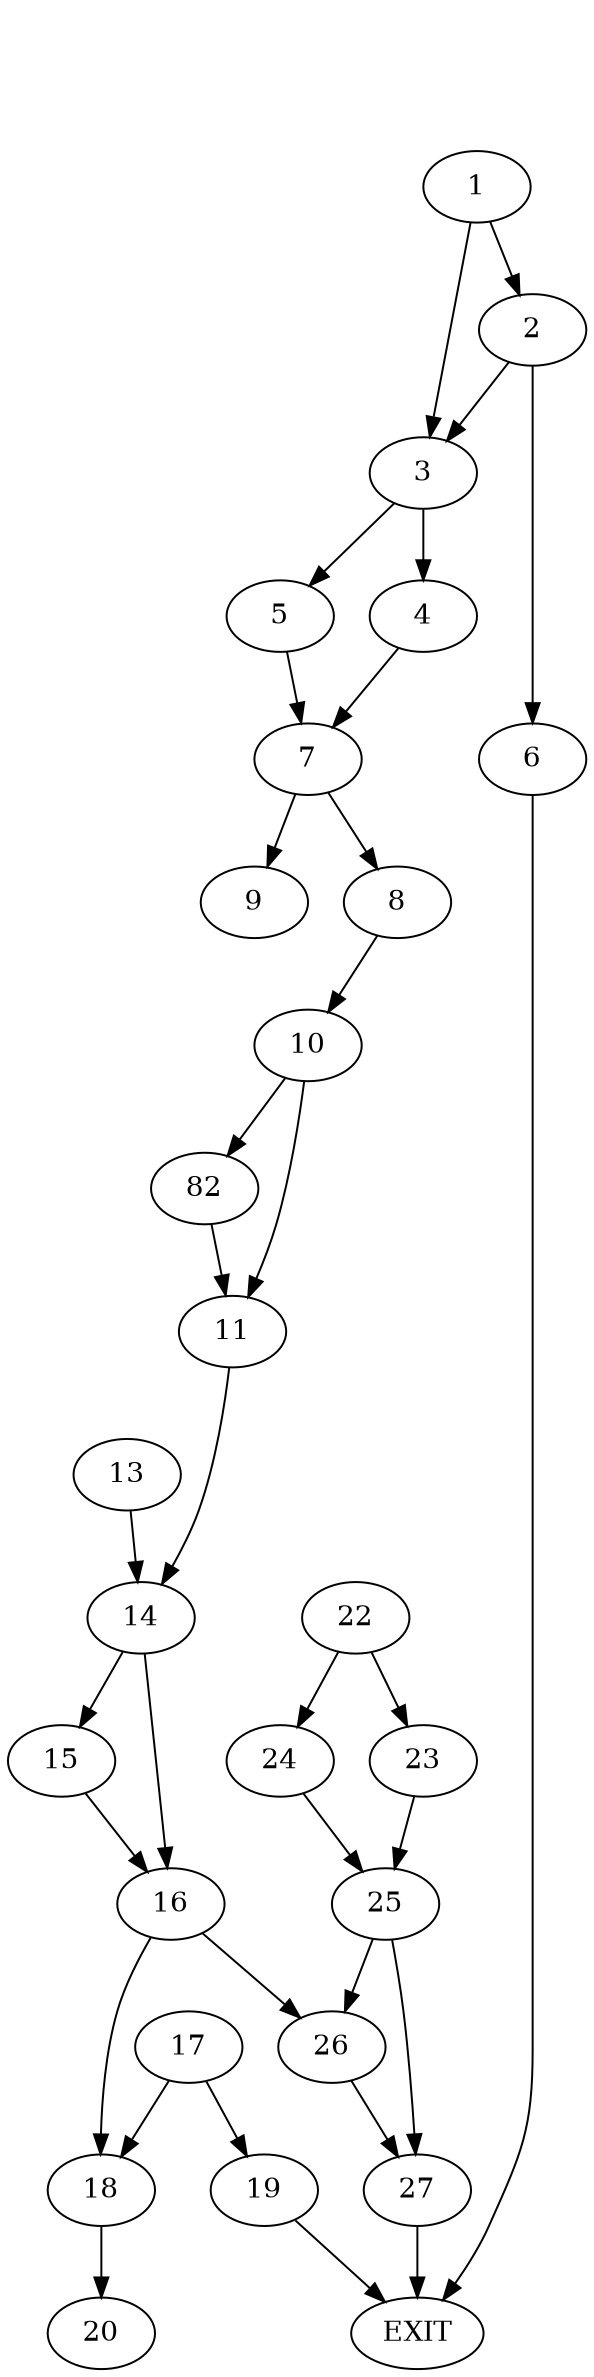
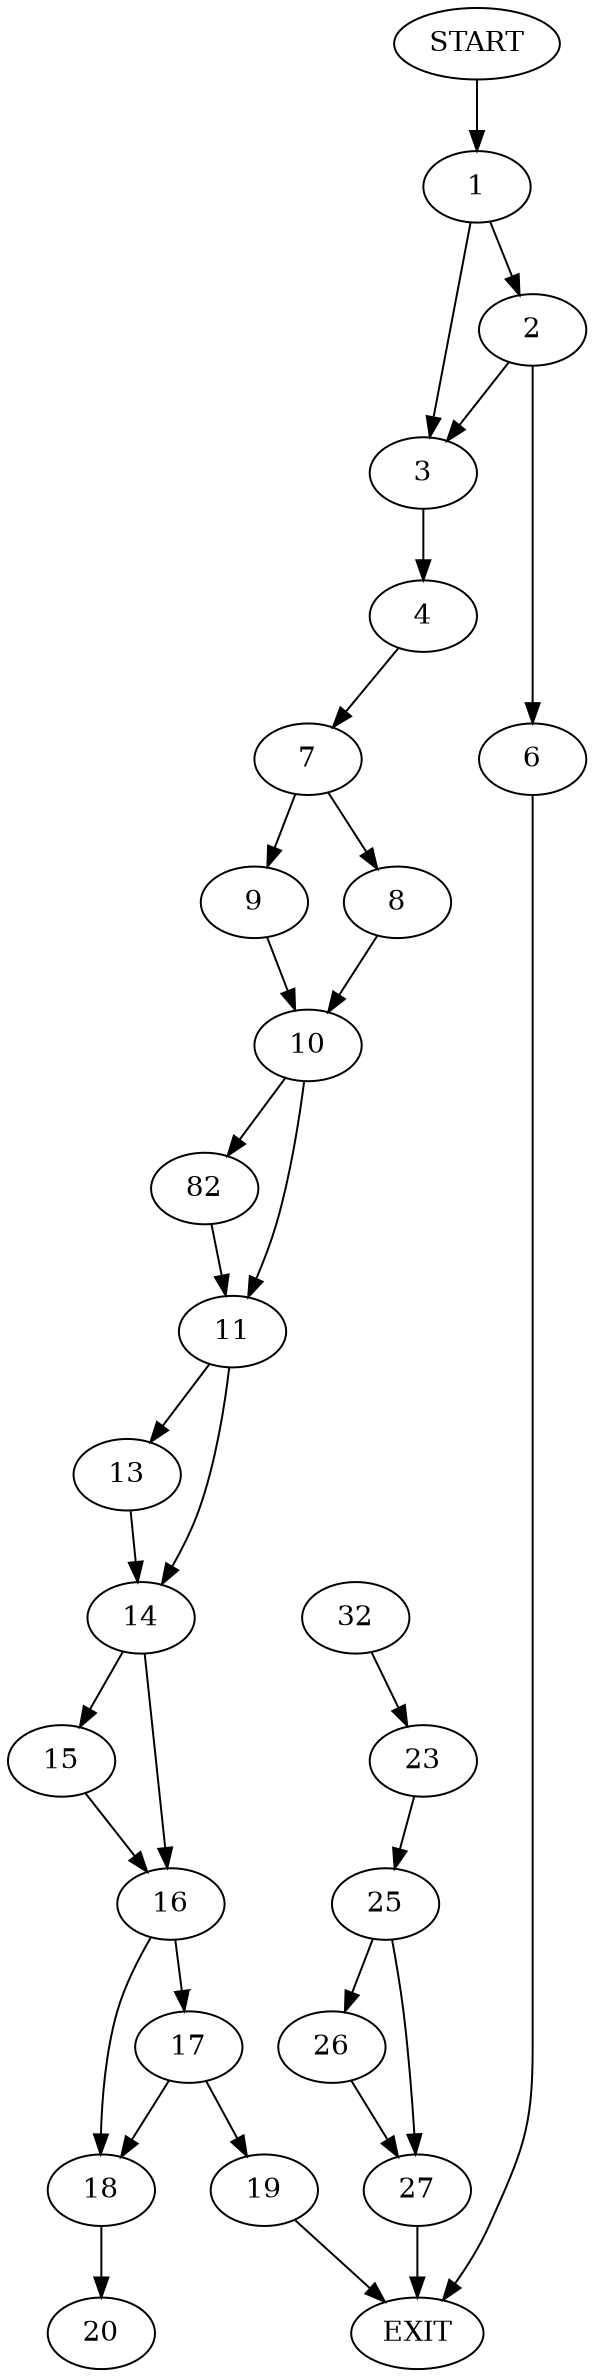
none -> (477, 44)
(280, 616) -> none
none -> (277, 964)
none -> (186, 1395)
(356, 1618) -> (356, 1618)
(280, 1761) -> none
(244, 1969) -> (179, 1965)
